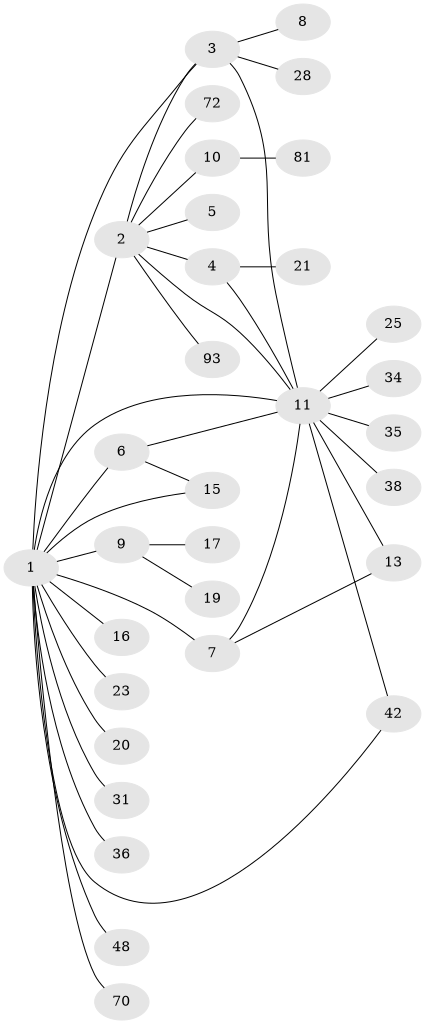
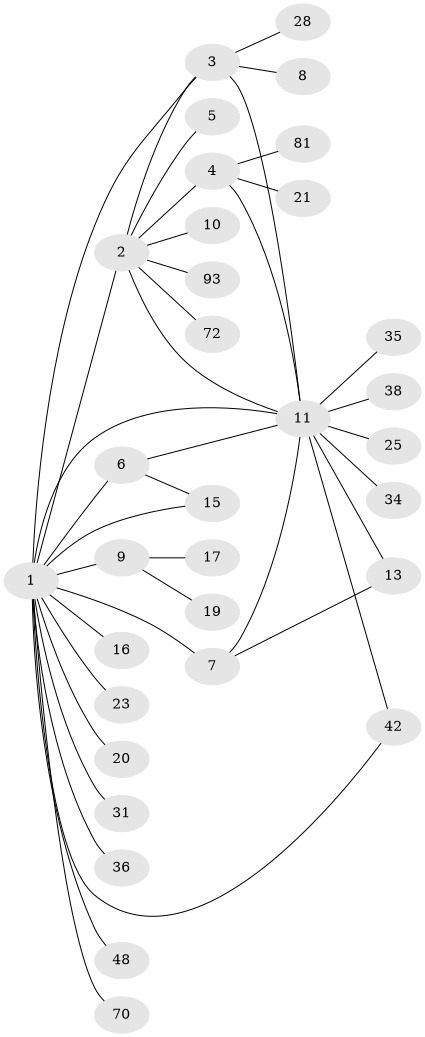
(258, 158) -> (255, 158)
